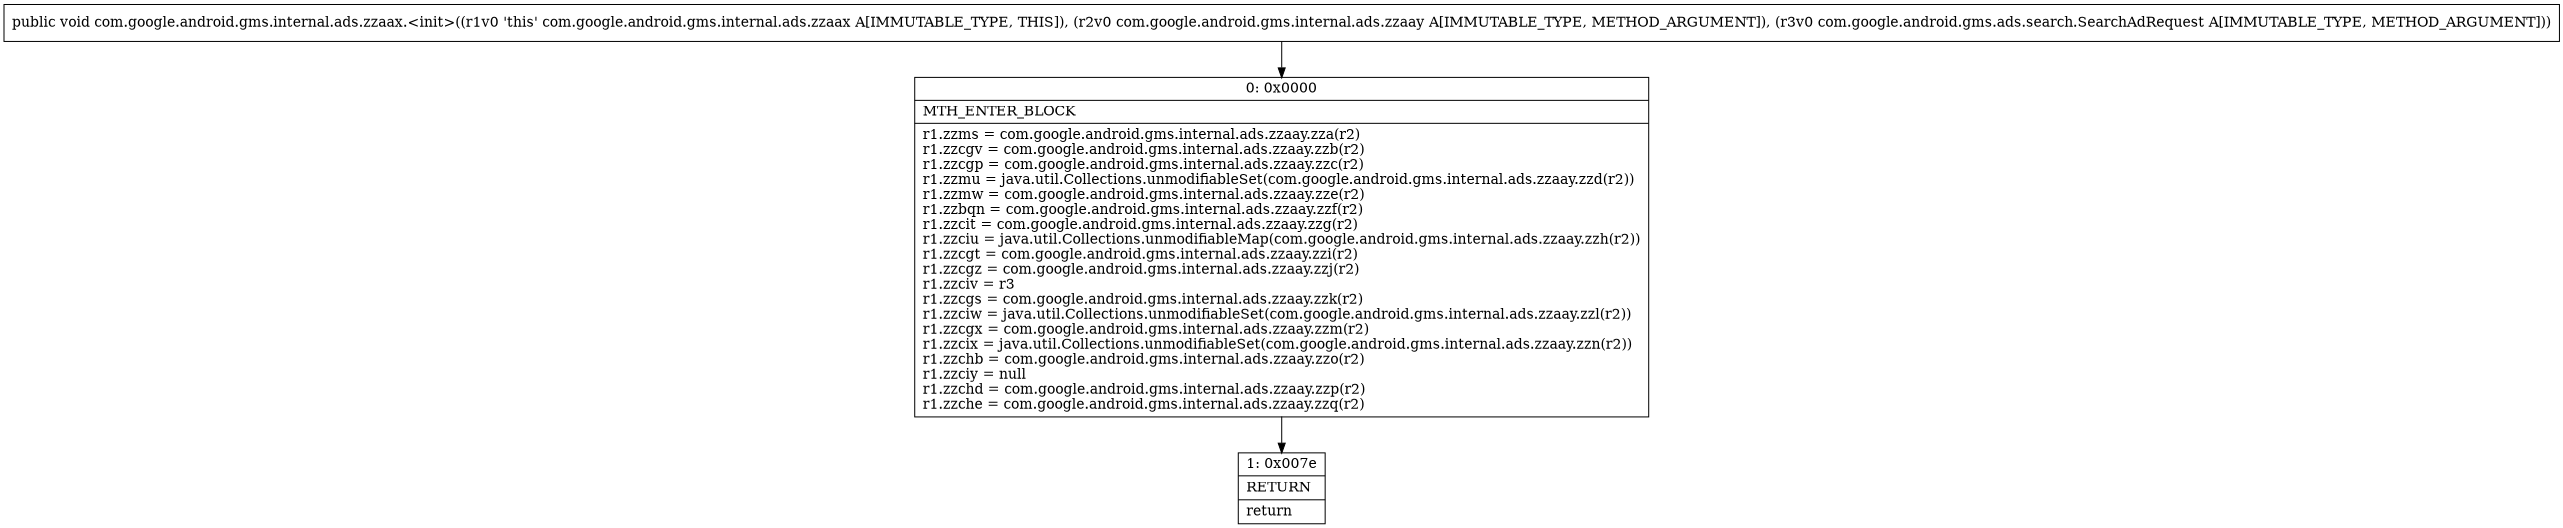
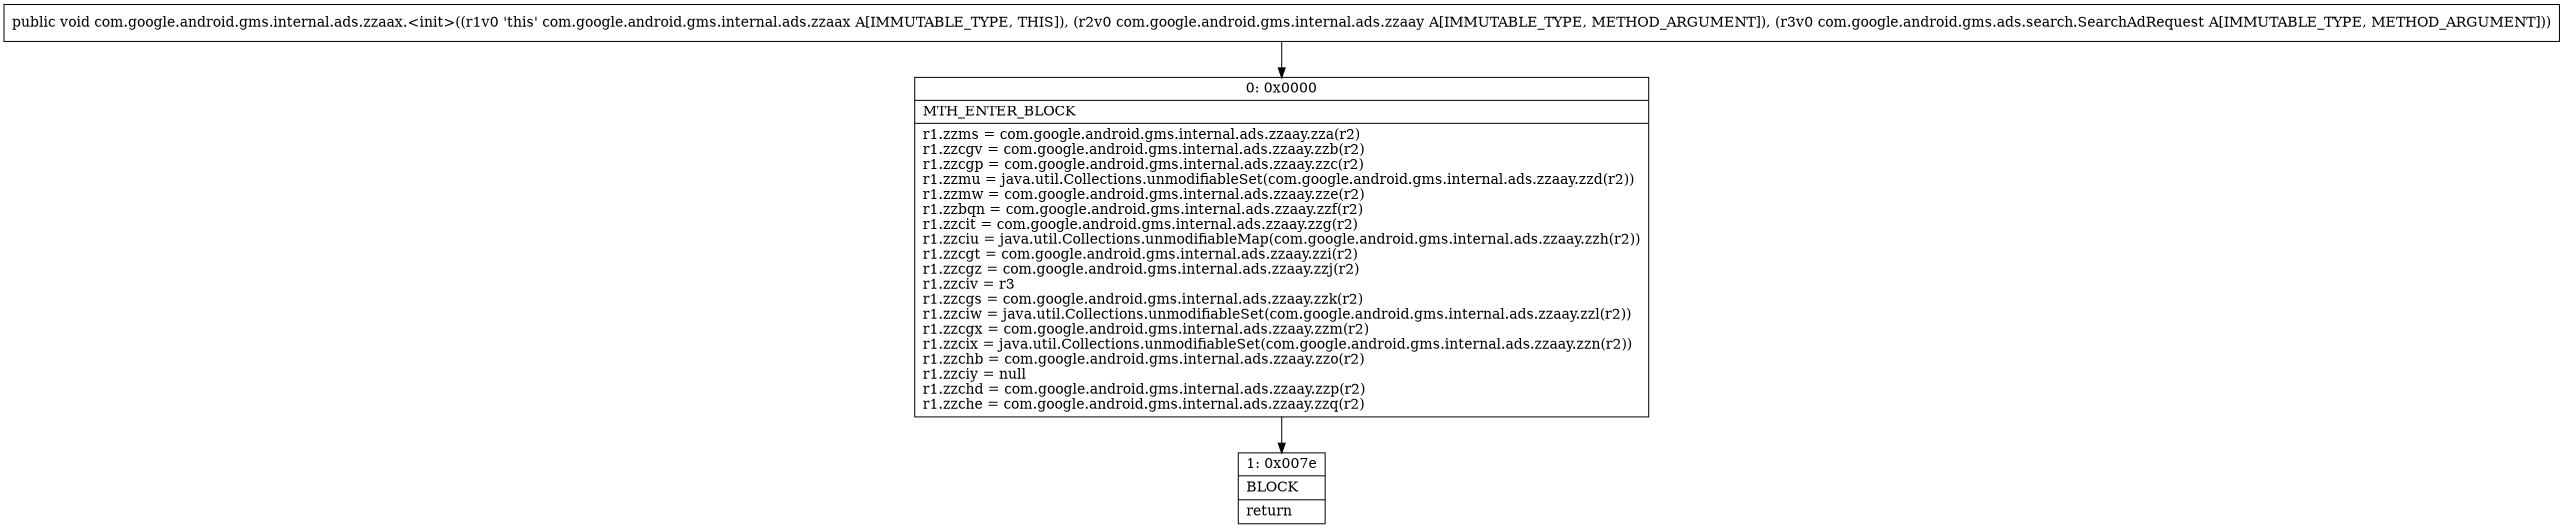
(1279, 487) -> (1272, 487)
